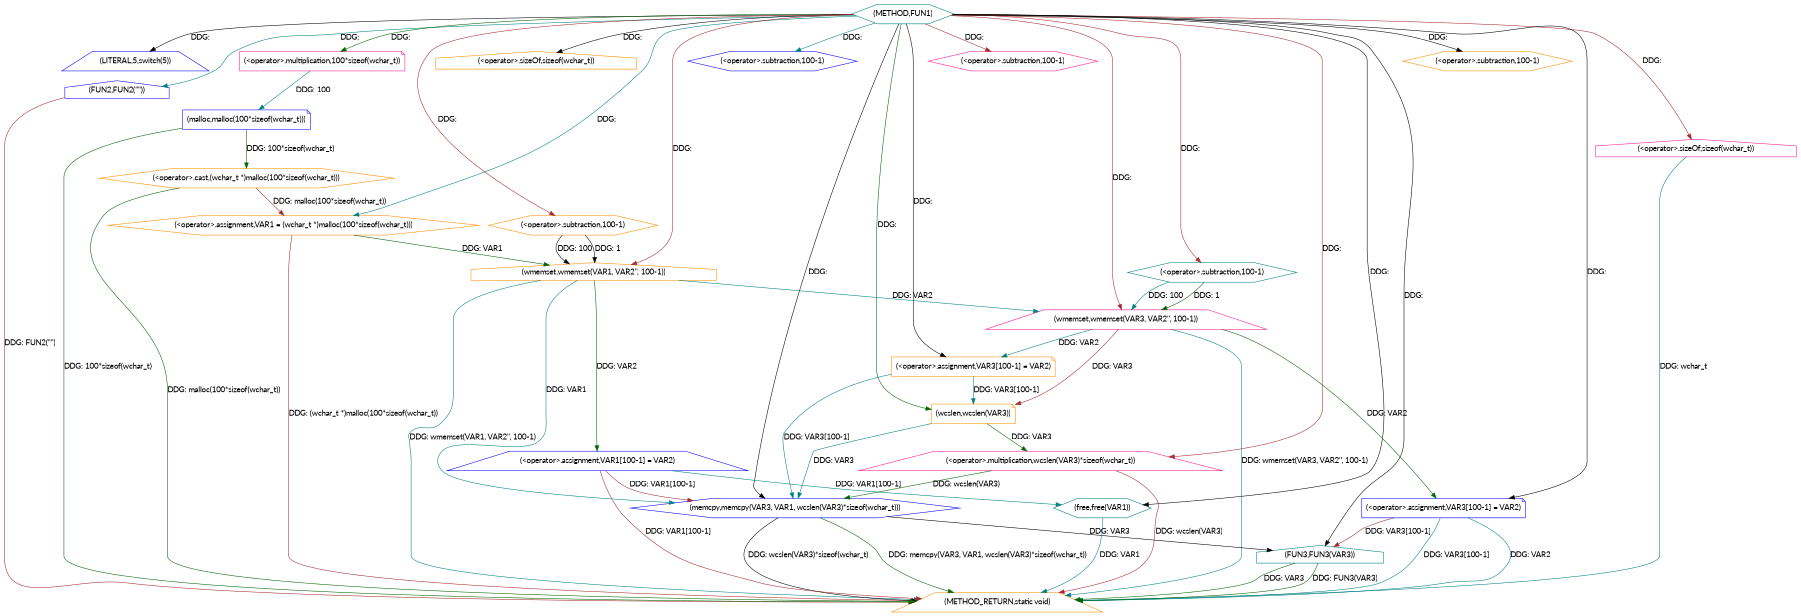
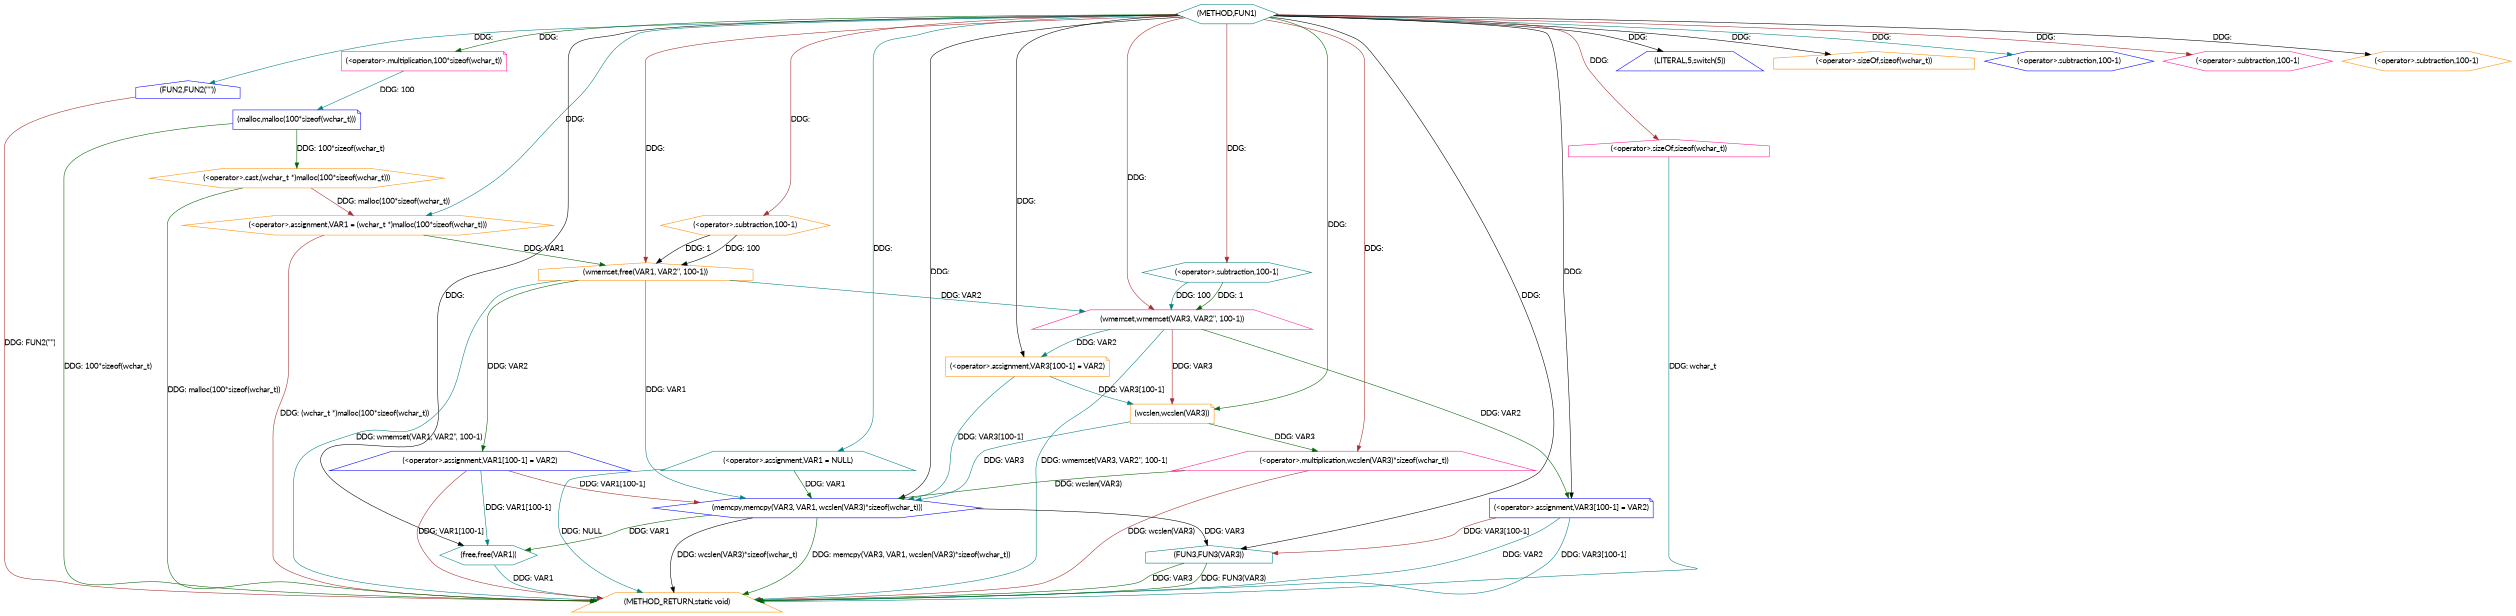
(594, 272) -> (646, 272)
none -> (788, 461)
none -> (621, 530)
